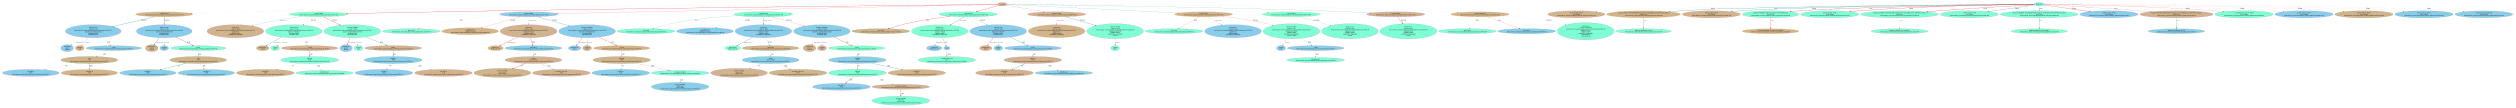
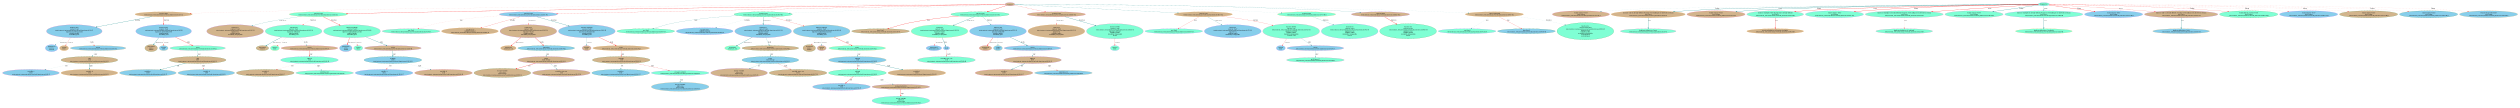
(575, 48) -> none
